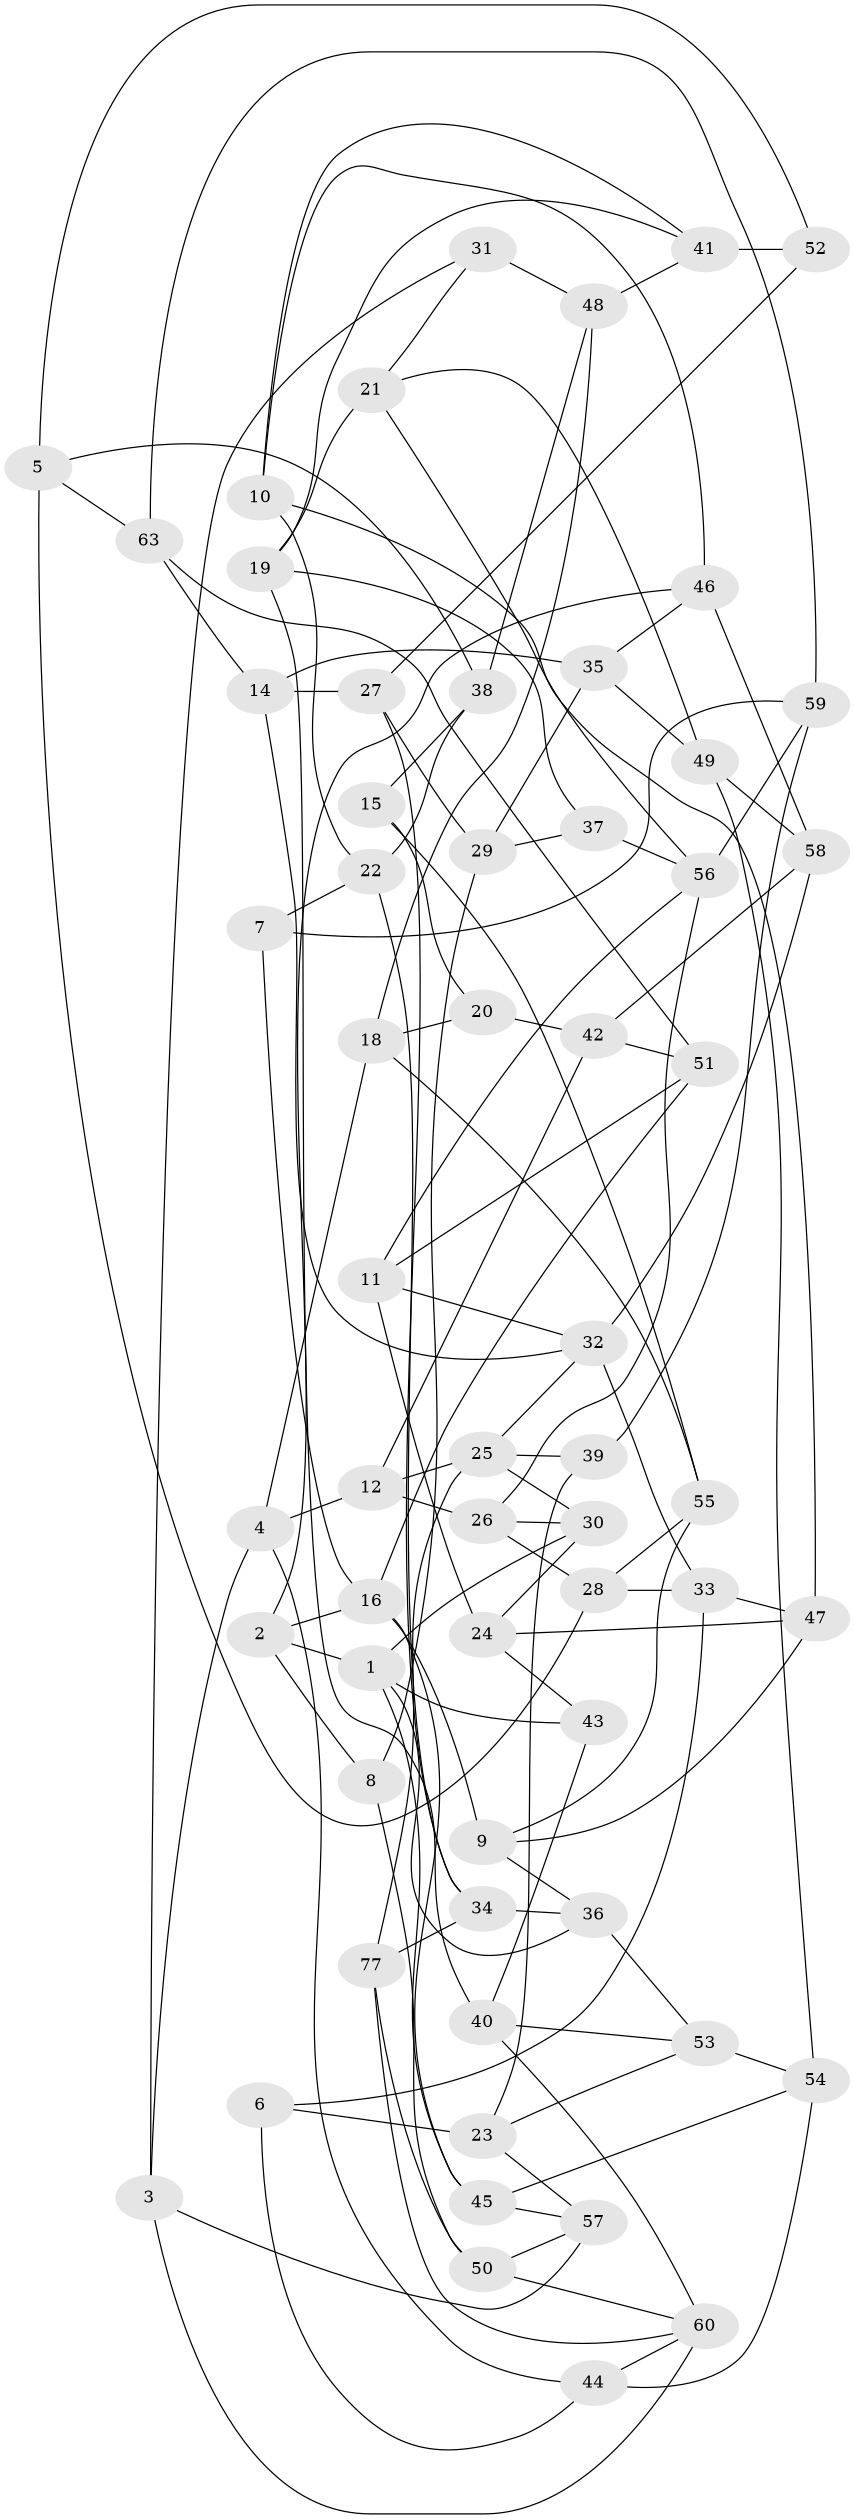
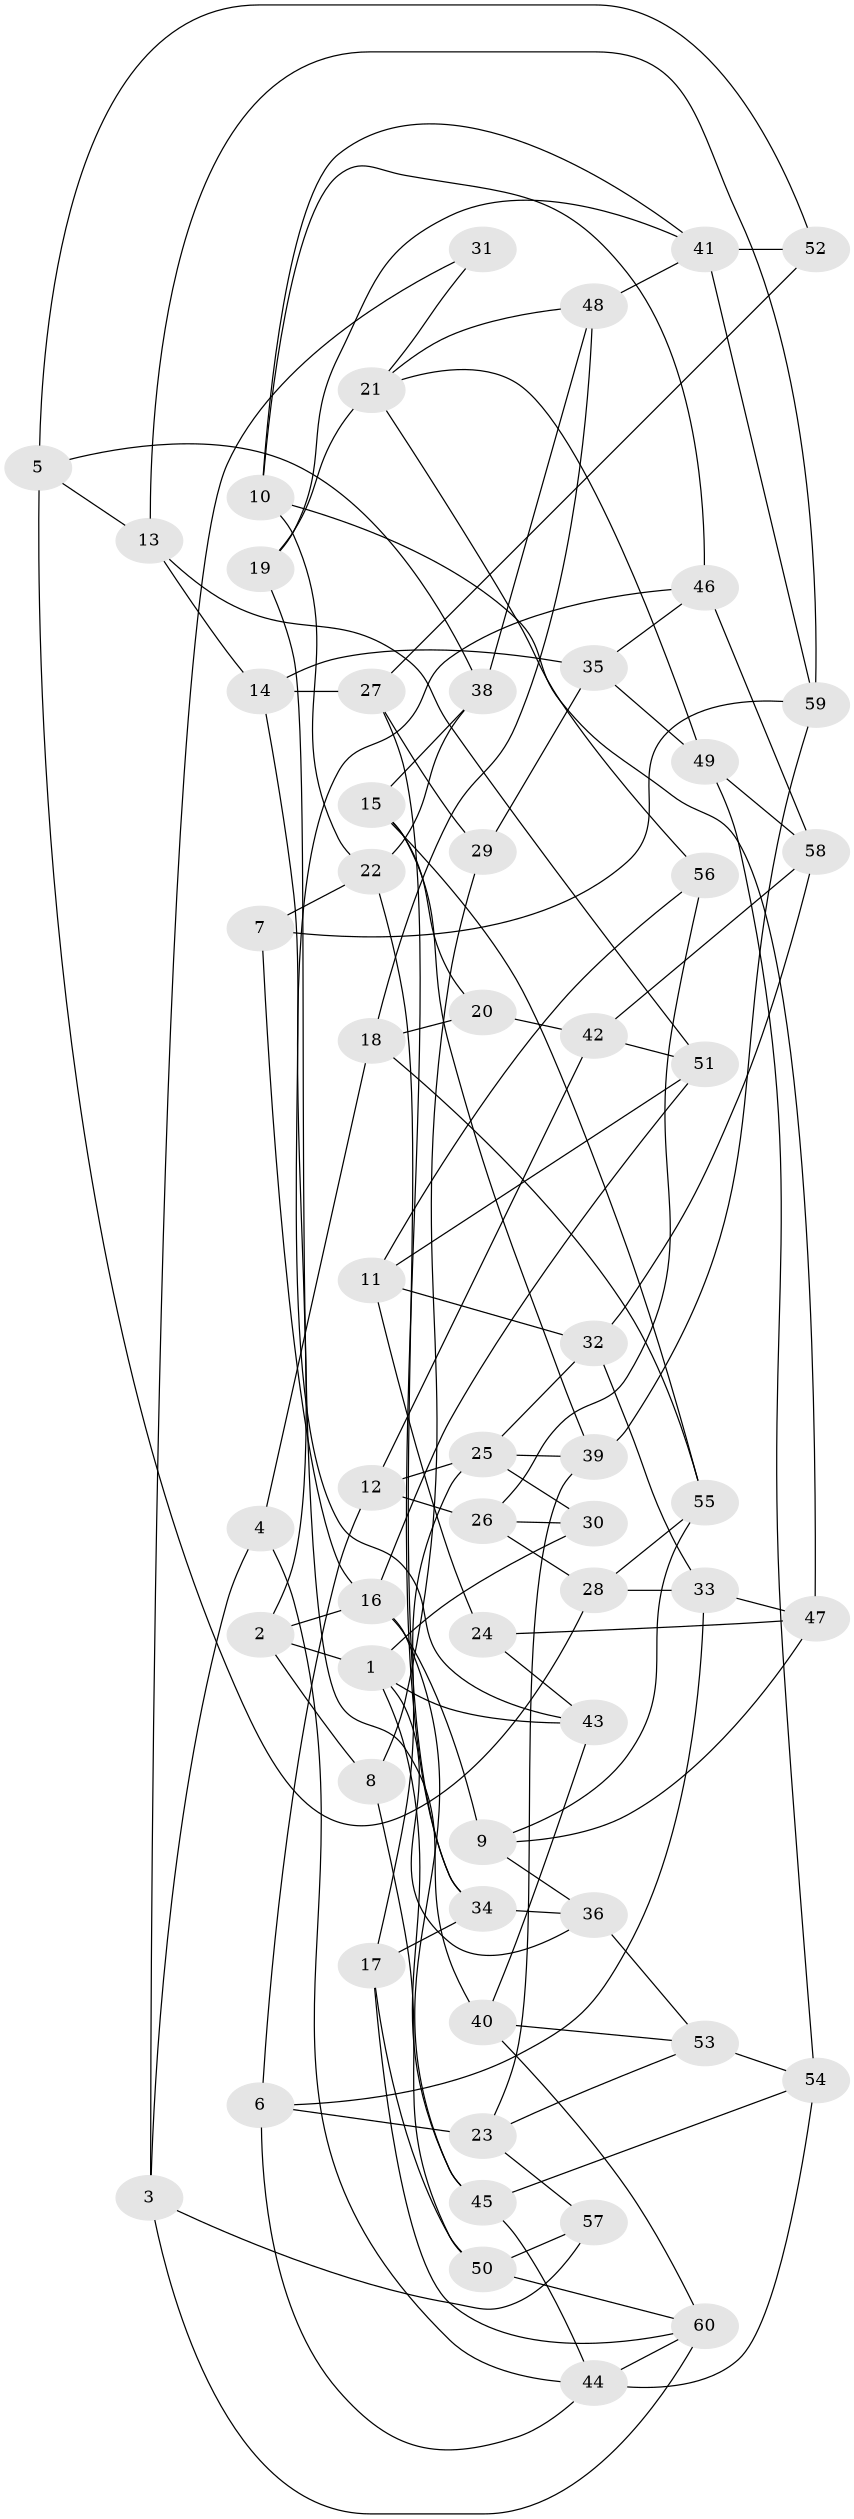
(538, 278) -> (471, 328)
(149, 541) -> (149, 541)
(761, 790) -> (761, 477)
(594, 828) -> none
none -> (479, 1147)
(312, 1260) -> (331, 1501)
(329, 1503) -> (291, 1807)
(531, 1587) -> none
(372, 1966) -> (372, 1966)
(538, 2213) -> (552, 2295)
